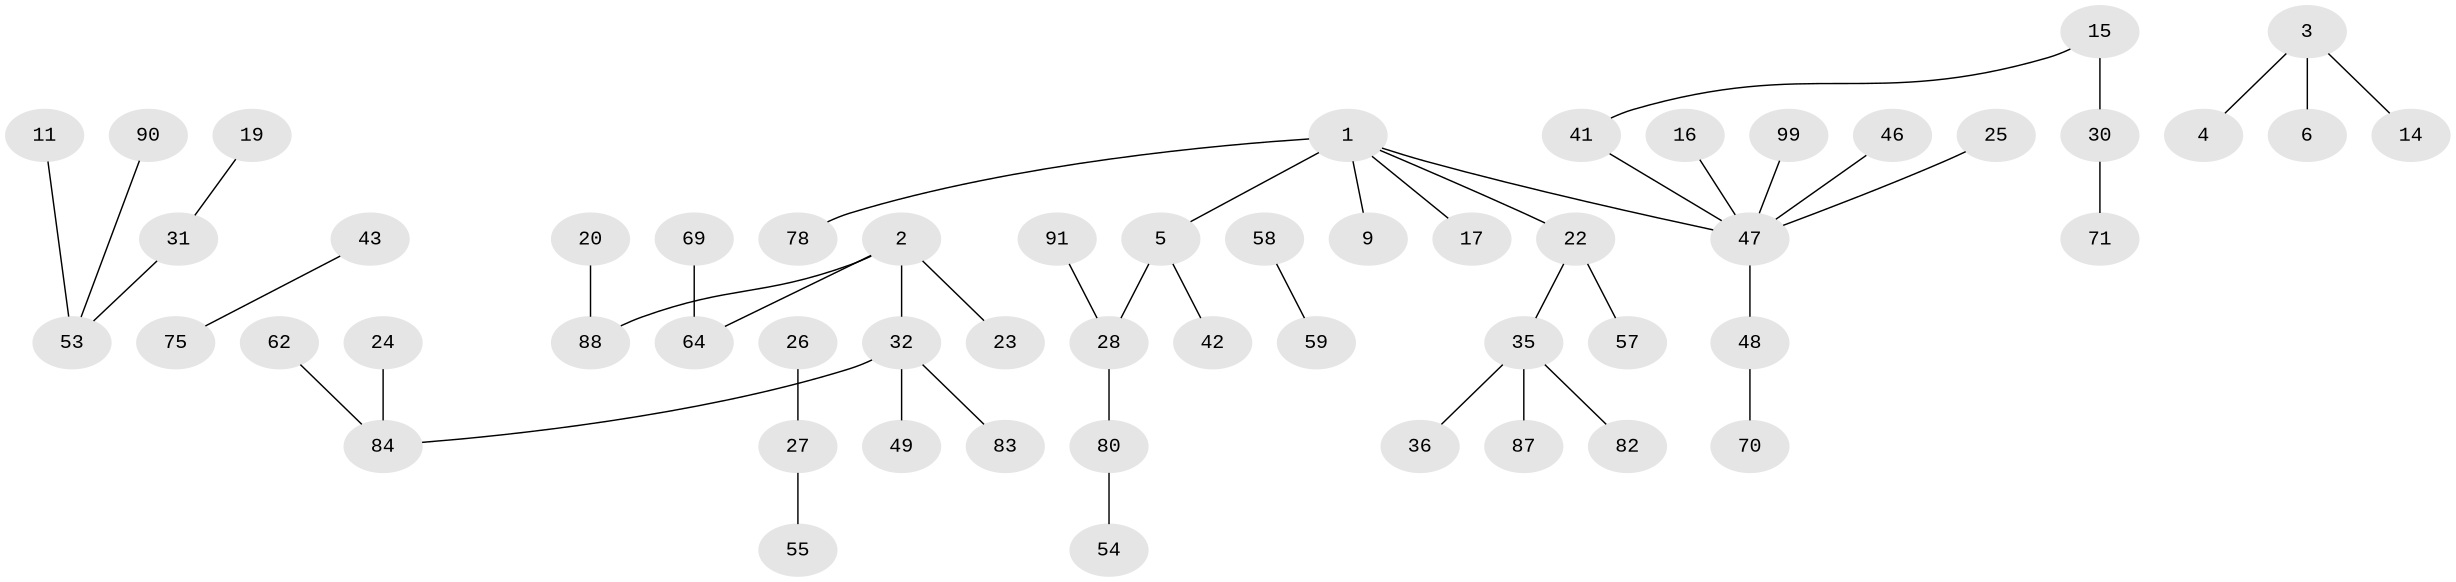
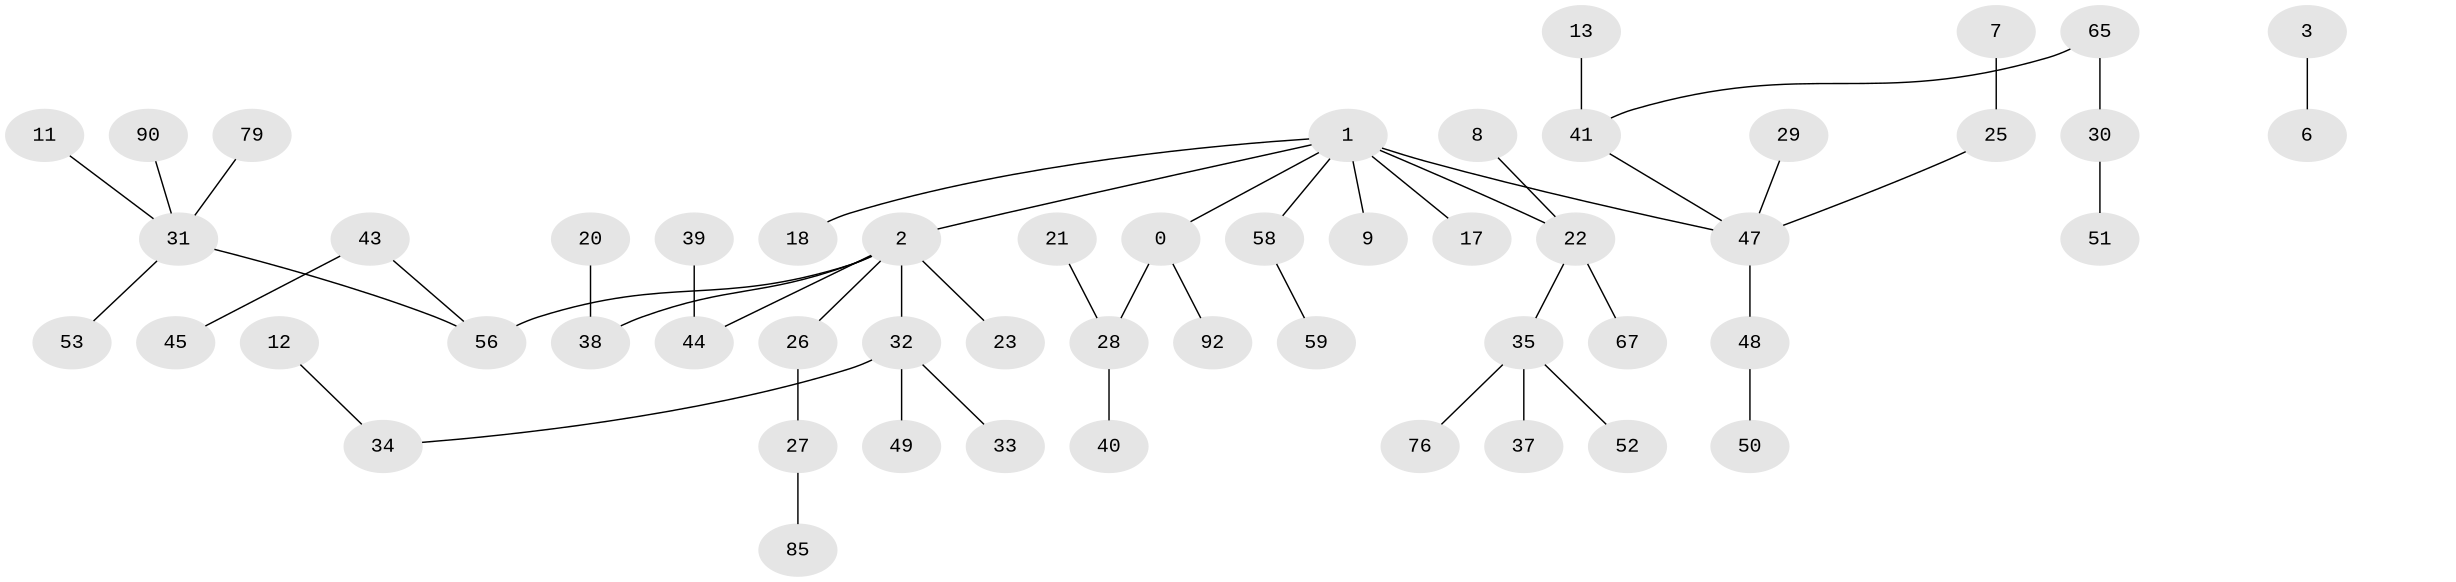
none -> (1581, 32)
none -> (1996, 32)
(2100, 32) -> (2100, 32)
(252, 135) -> (252, 135)
none -> (1478, 135)
(1685, 135) -> none
(1789, 135) -> (1789, 135)
(1893, 135) -> none
(2204, 135) -> none
(2411, 135) -> none
none -> (1124, 186)
none -> (1306, 187)
(58, 239) -> (112, 187)
(110, 239) -> (164, 187)
(694, 239) -> (694, 239)
(798, 239) -> (798, 239)
(1057, 239) -> (1057, 239)
(1161, 239) -> (1161, 239)
(2100, 239) -> (2100, 239)
none -> (850, 291)
(176, 343) -> (176, 343)
(279, 343) -> (279, 343)
(383, 343) -> none
none -> (487, 343)
(591, 343) -> (591, 343)
(694, 343) -> (694, 343)
(1213, 343) -> (1213, 343)
(1628, 343) -> (1628, 343)
(383, 446) -> (383, 446)
(1005, 446) -> (1005, 446)
(1109, 446) -> (1109, 446)
(1420, 446) -> (1420, 446)
(1524, 446) -> (1524, 446)
(1628, 446) -> (1628, 446)
(1750, 446) -> (1750, 446)
(798, 550) -> (798, 550)
(1109, 550) -> none
